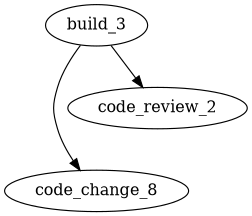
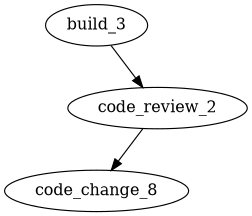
(54, 102) -> (131, 145)
